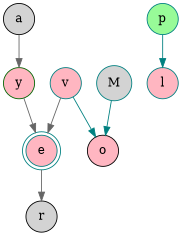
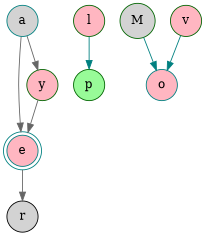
(19, 19) -> (22, 21)
(163, 19) -> (89, 85)
(163, 47) -> (89, 48)
(66, 83) -> (186, 21)
(114, 83) -> (138, 21)
(163, 83) -> (89, 21)
(56, 111) -> (19, 80)
(103, 151) -> (162, 85)
